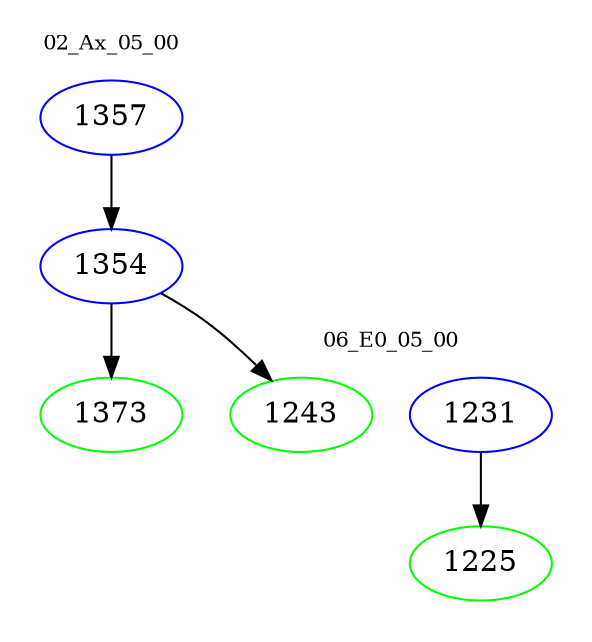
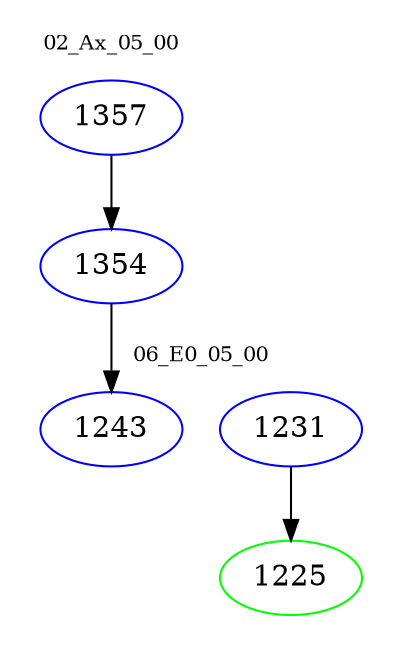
(111, 415) -> none
(301, 415) -> (111, 429)
